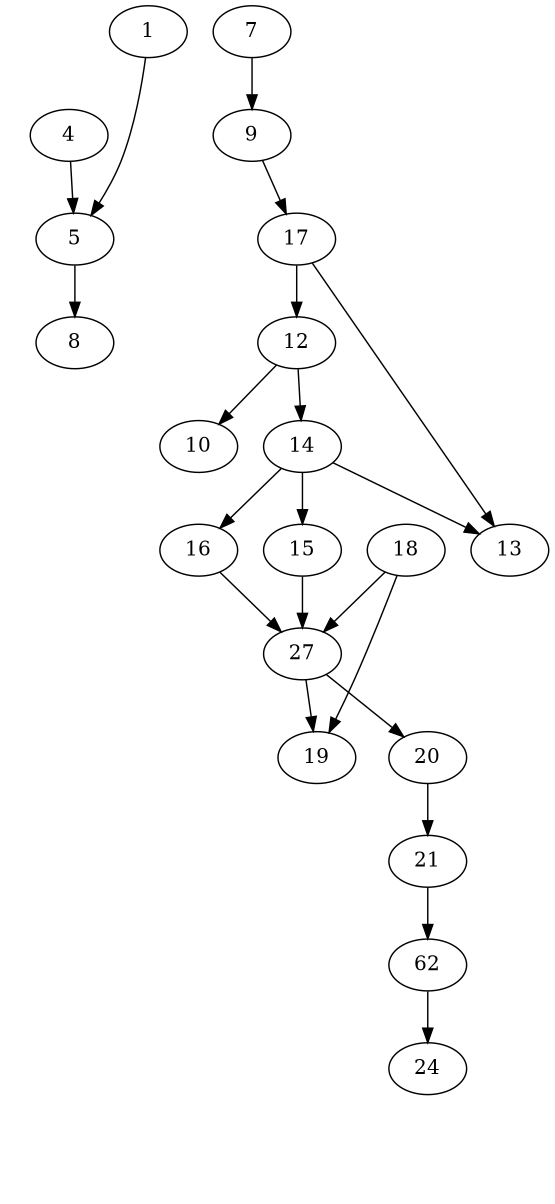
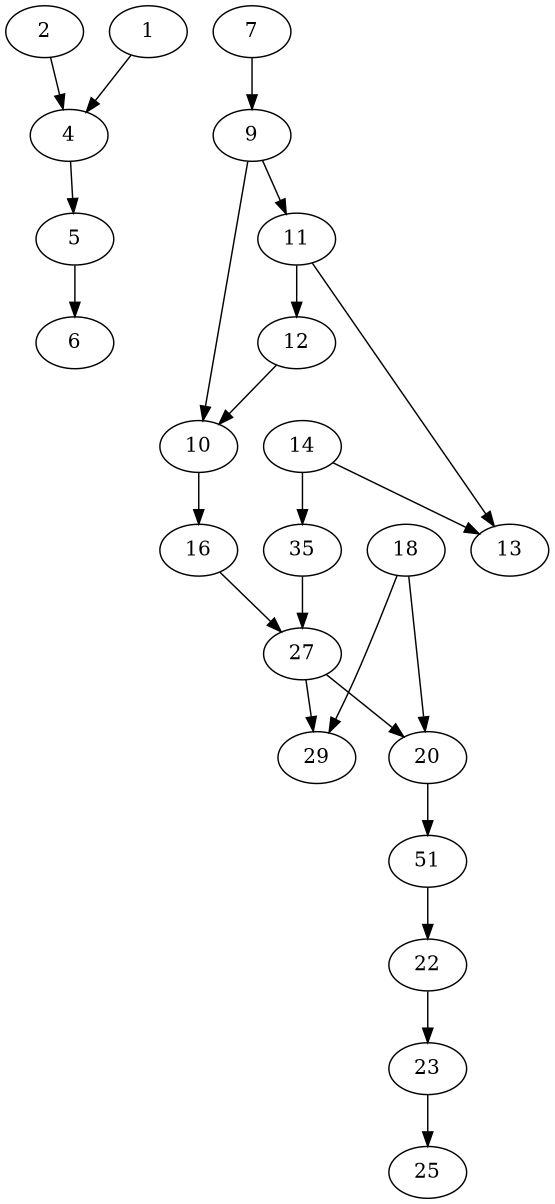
none -> (45, 32)
(130, 133) -> (113, 78)
(297, 239) -> (297, 239)
none -> (227, 284)
(75, 343) -> (75, 343)
(299, 388) -> none
(256, 493) -> (199, 491)
(302, 550) -> (302, 550)
(360, 597) -> (416, 646)
(317, 758) -> (317, 758)
(428, 861) -> (428, 861)
(428, 965) -> (428, 965)
(428, 1069) -> (428, 1069)
none -> (428, 1172)
